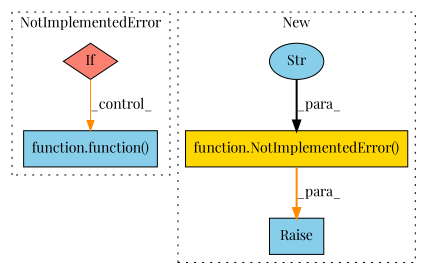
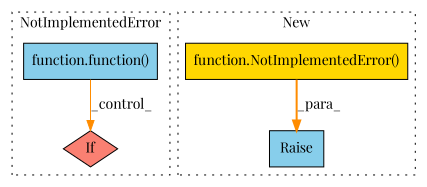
(297, 61) -> none
(90, 100) -> (90, 100)
